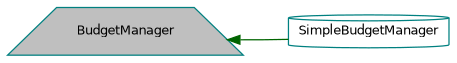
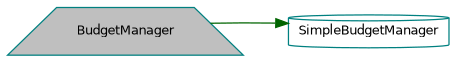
(264, 40) -> (243, 23)
